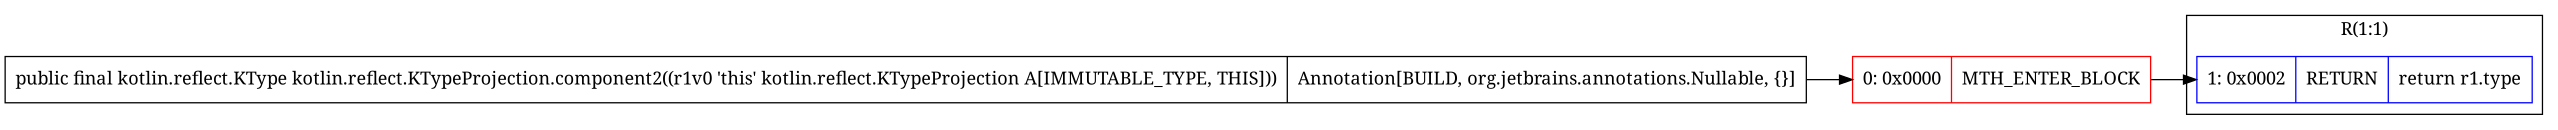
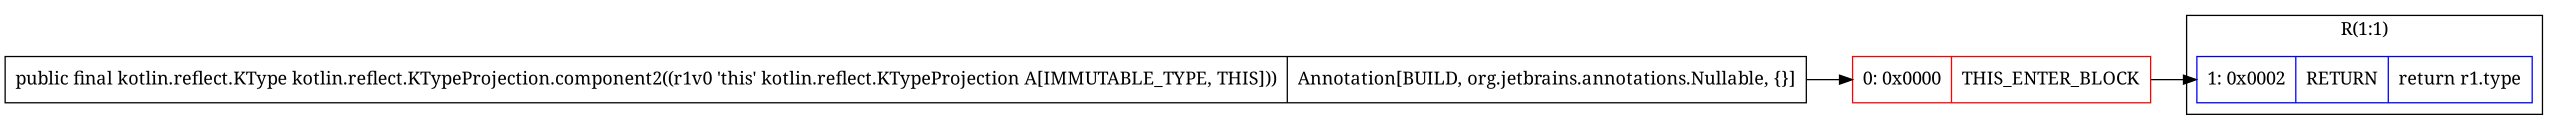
(2051, 79) -> (2051, 79)
